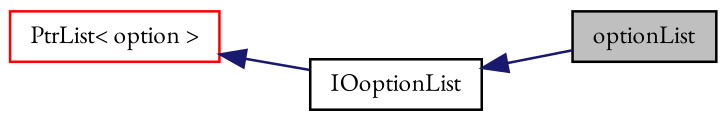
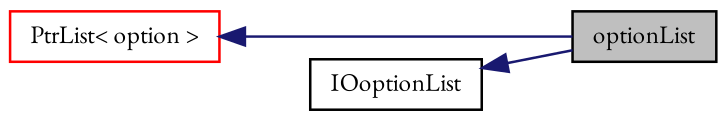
(277, 64) -> (409, 37)
